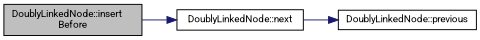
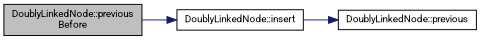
(73, 20) -> (73, 20)
(240, 20) -> (240, 20)
